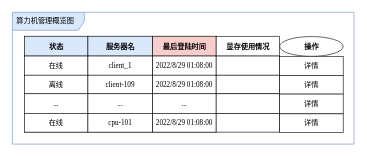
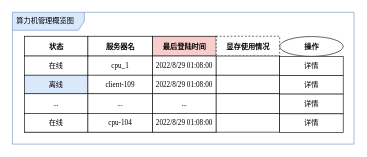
(56, 46) -> (56, 46)
(120, 46) -> (120, 46)
(248, 46) -> (248, 46)
(120, 66) -> (120, 66)
(56, 85) -> (56, 85)
(120, 123) -> (120, 123)
